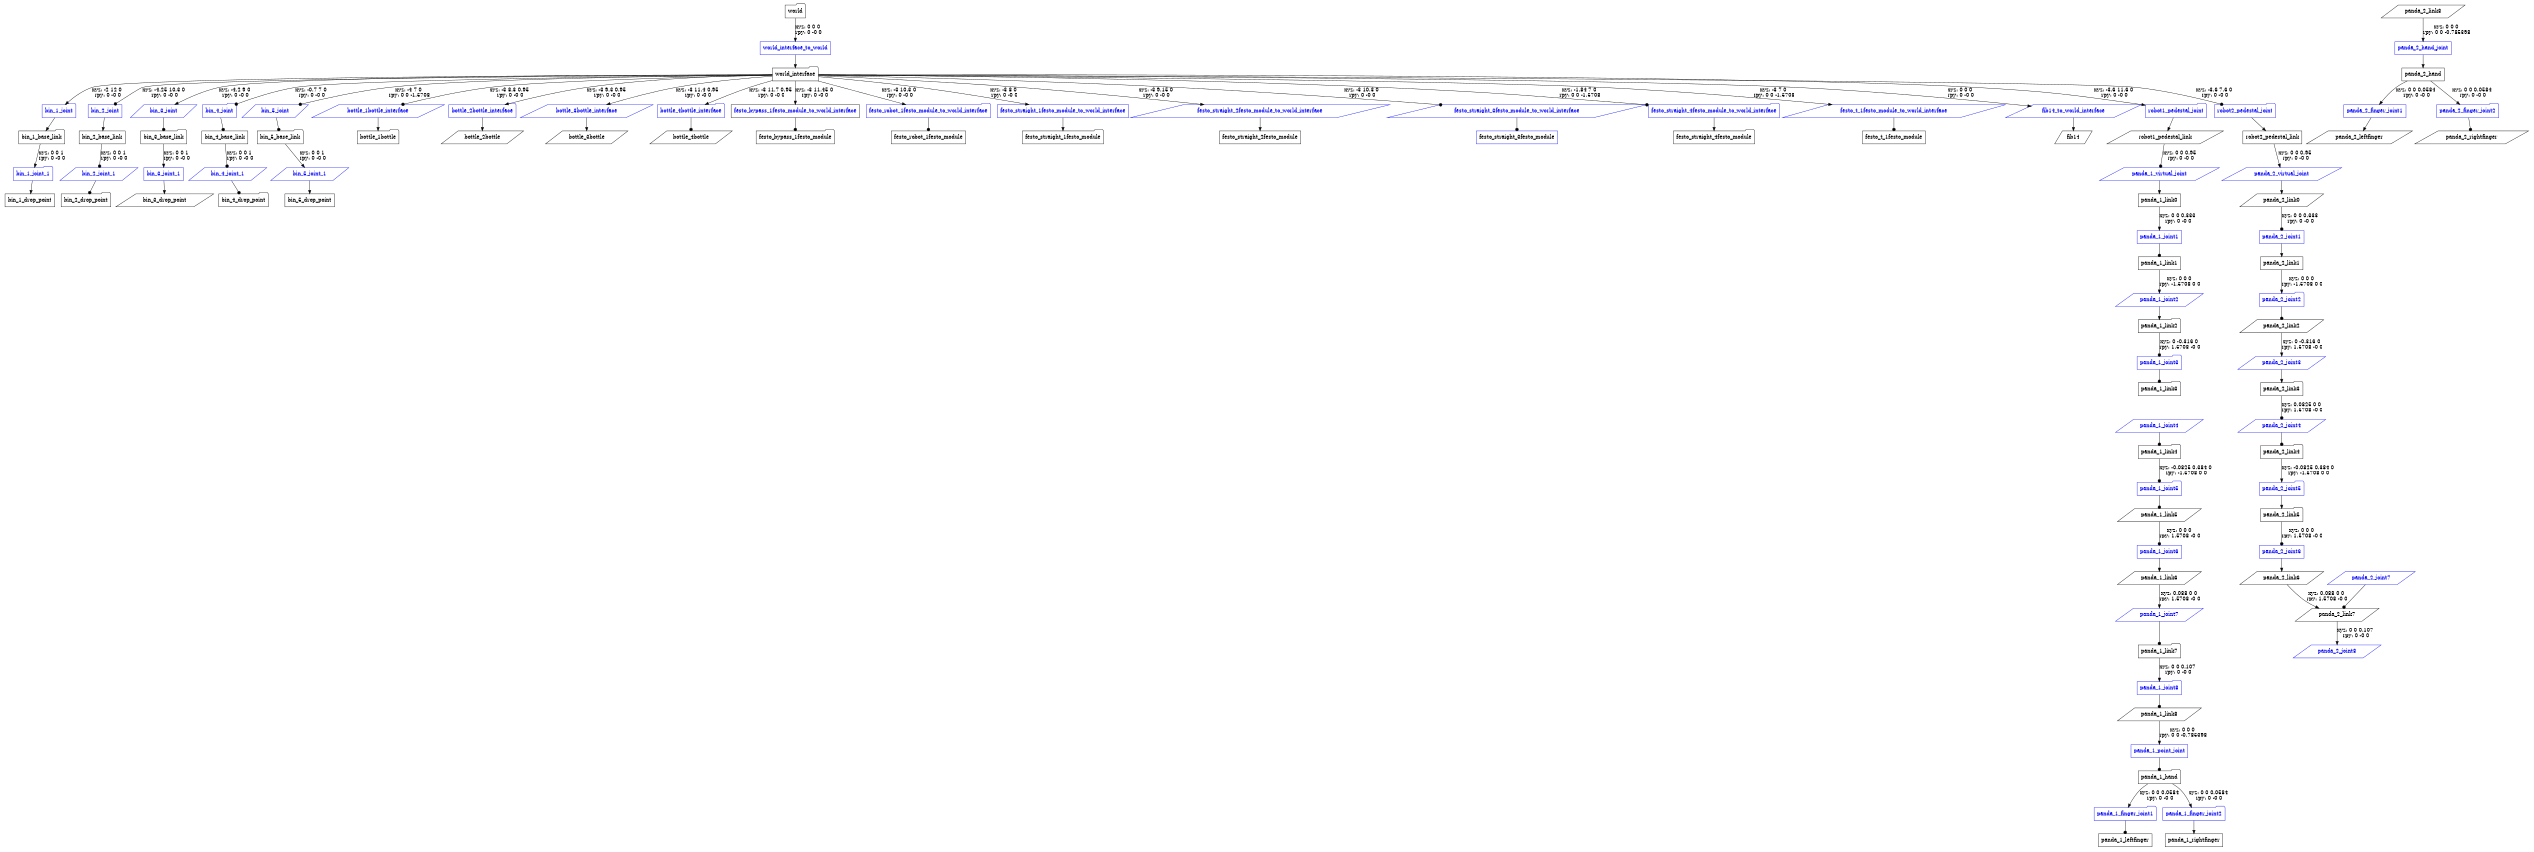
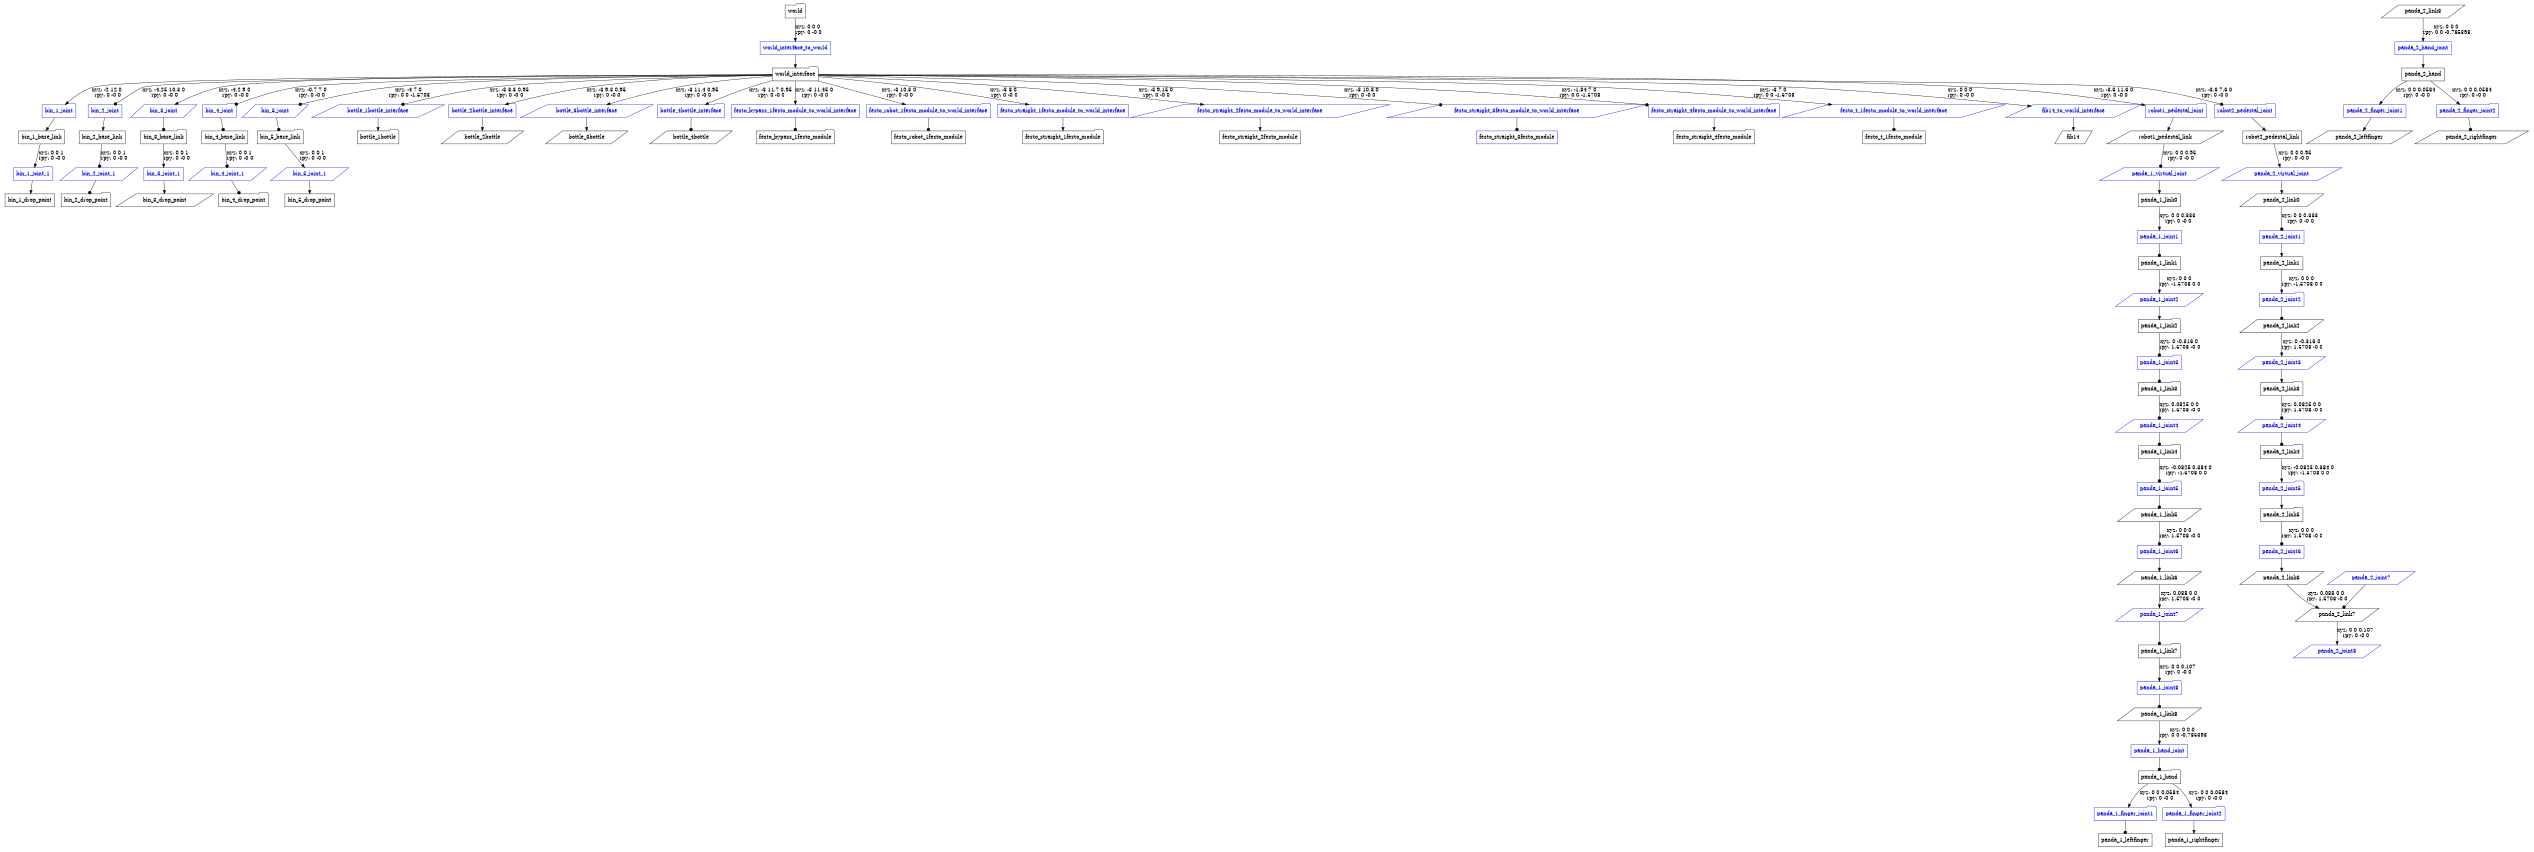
(795, 111) -> (795, 111)
none -> (2159, 406)
(2159, 751) -> (2159, 751)
